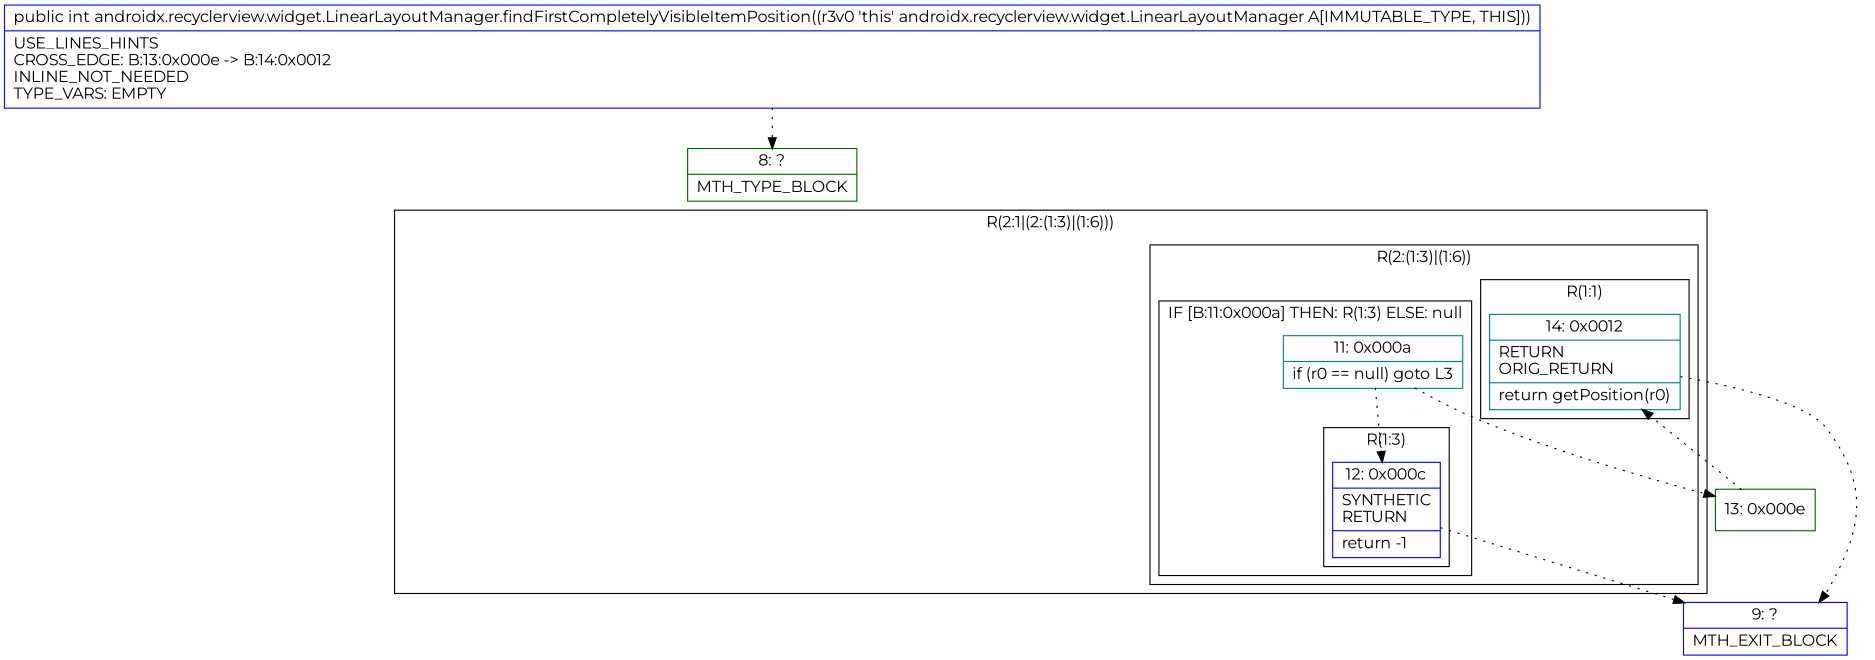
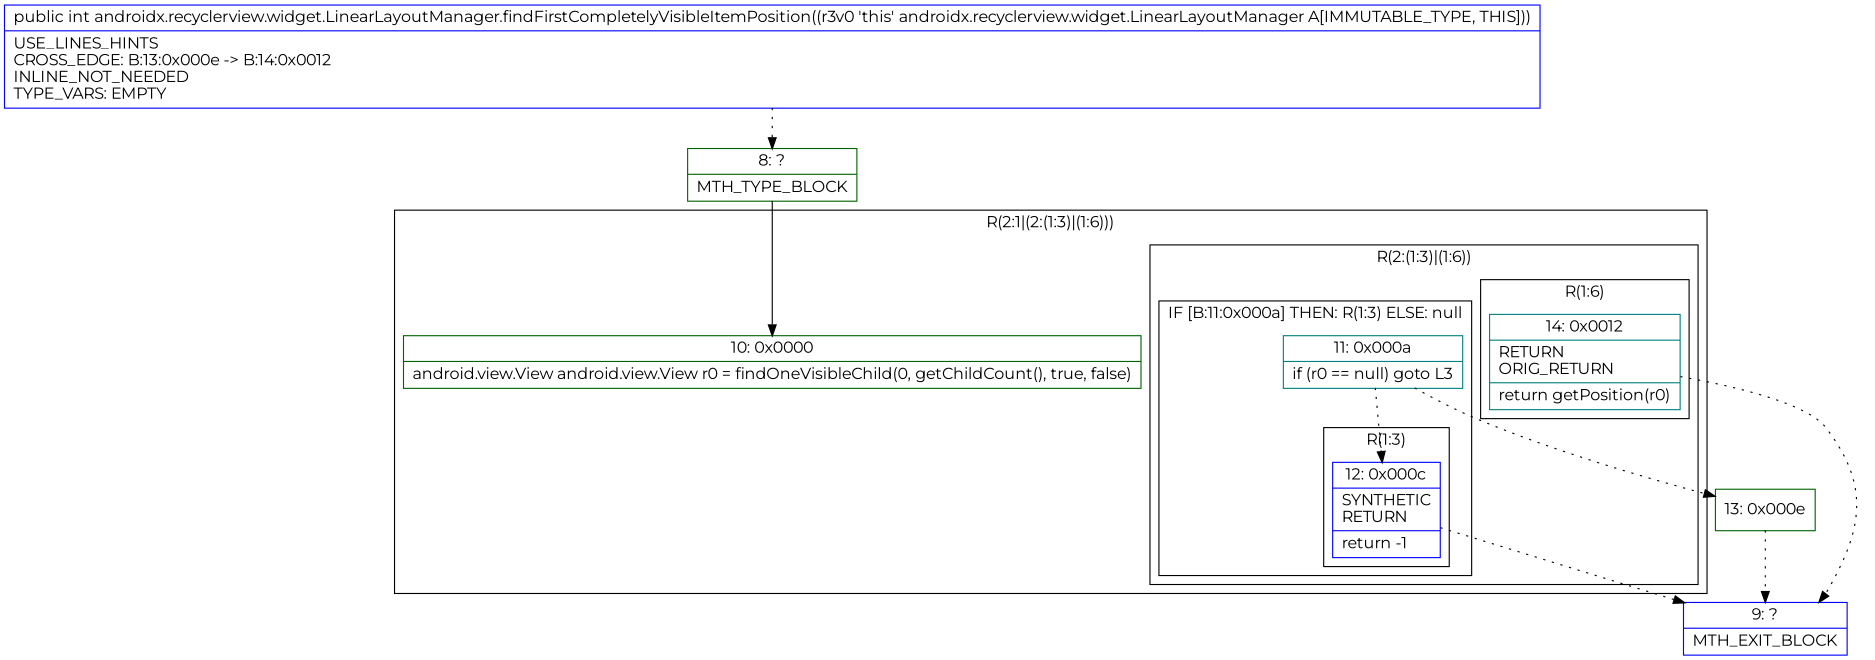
(1585, 293) -> (1585, 293)
none -> (772, 362)
(1689, 448) -> (1765, 561)
